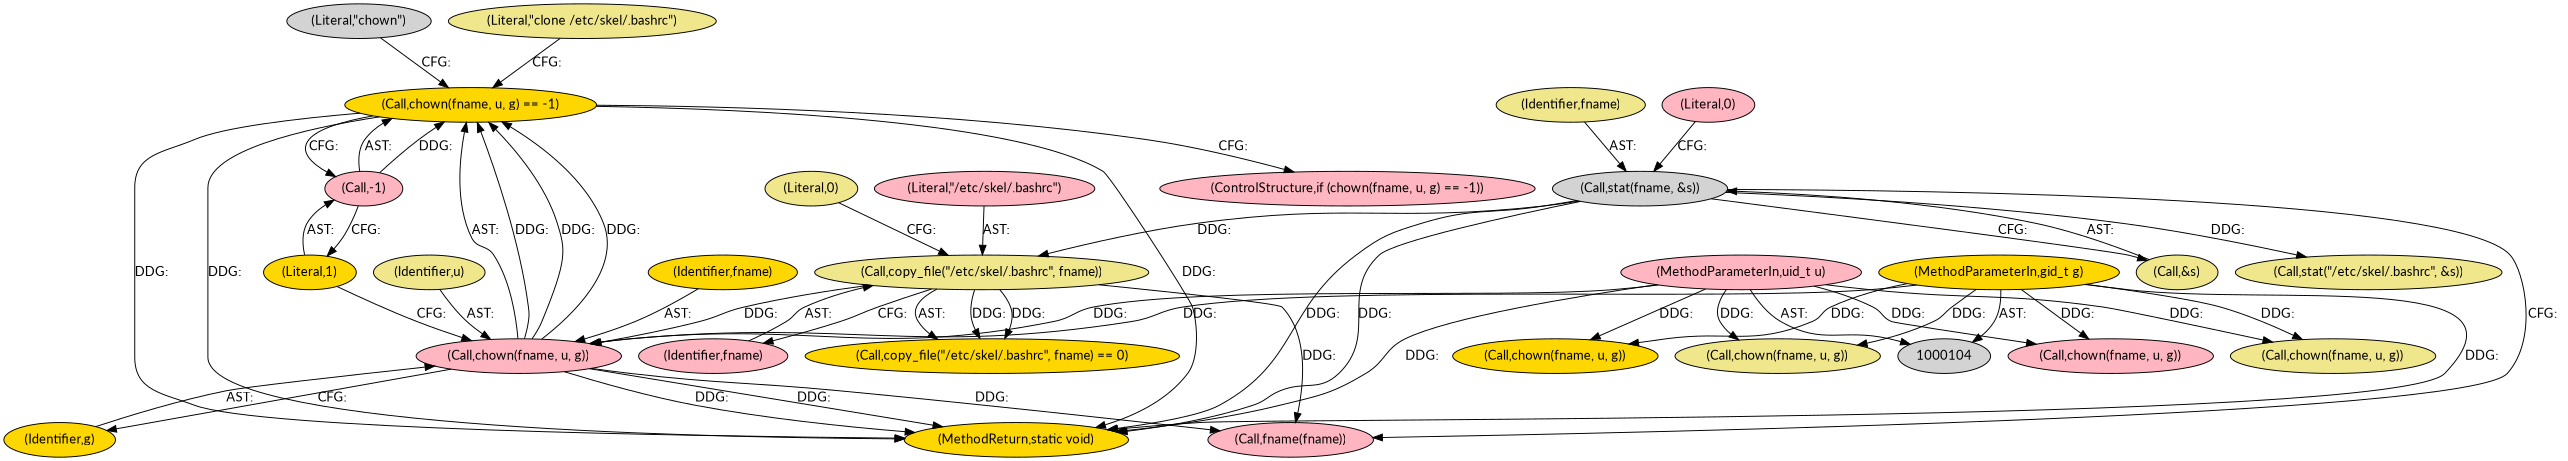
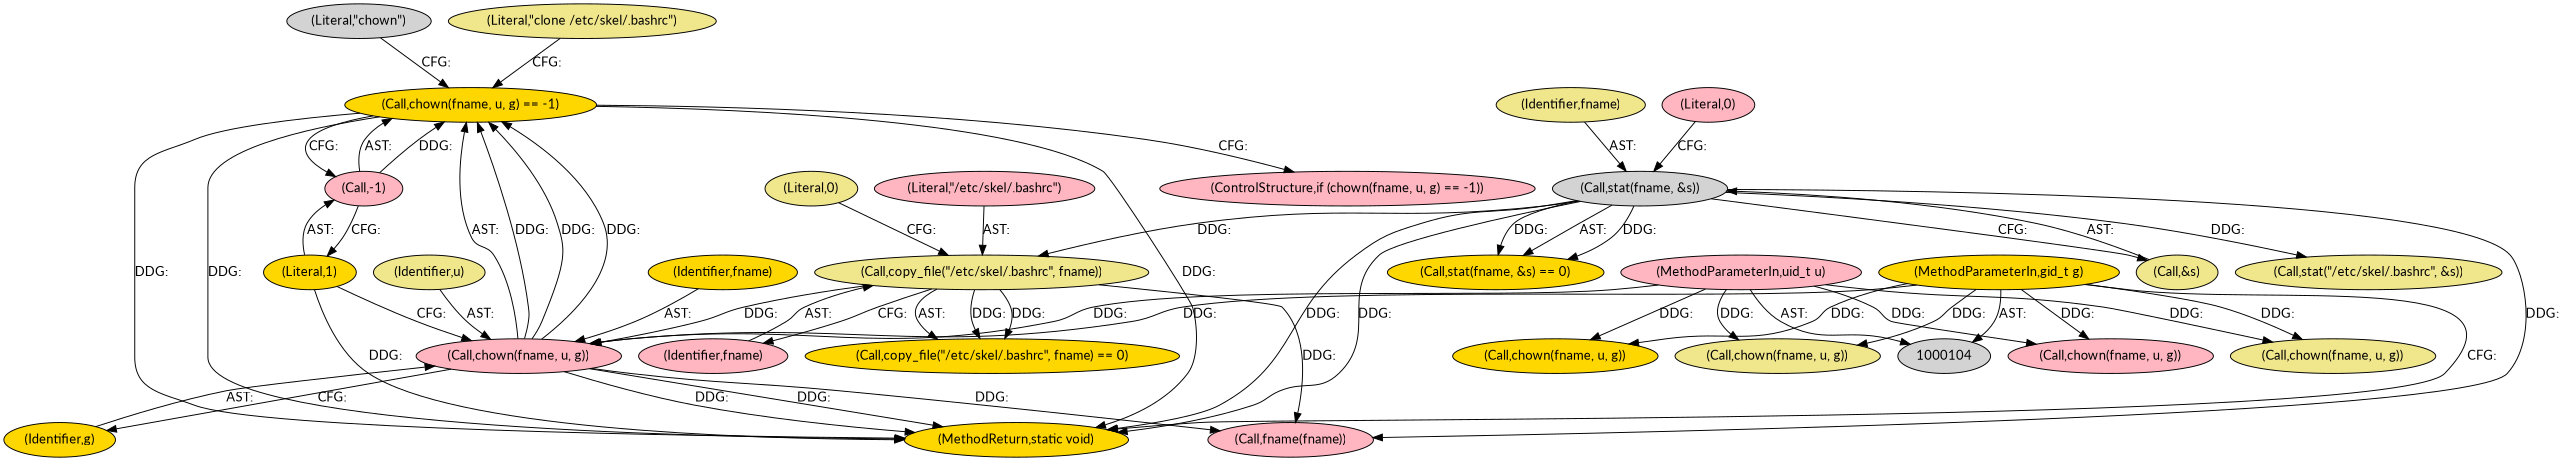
none -> (1496, 272)
(2545, 314) -> (2545, 314)
(1388, 352) -> (577, 424)
(2484, 356) -> (2484, 356)
